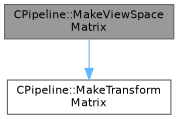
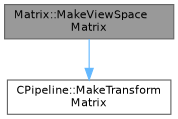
(89, 22) -> (89, 22)
